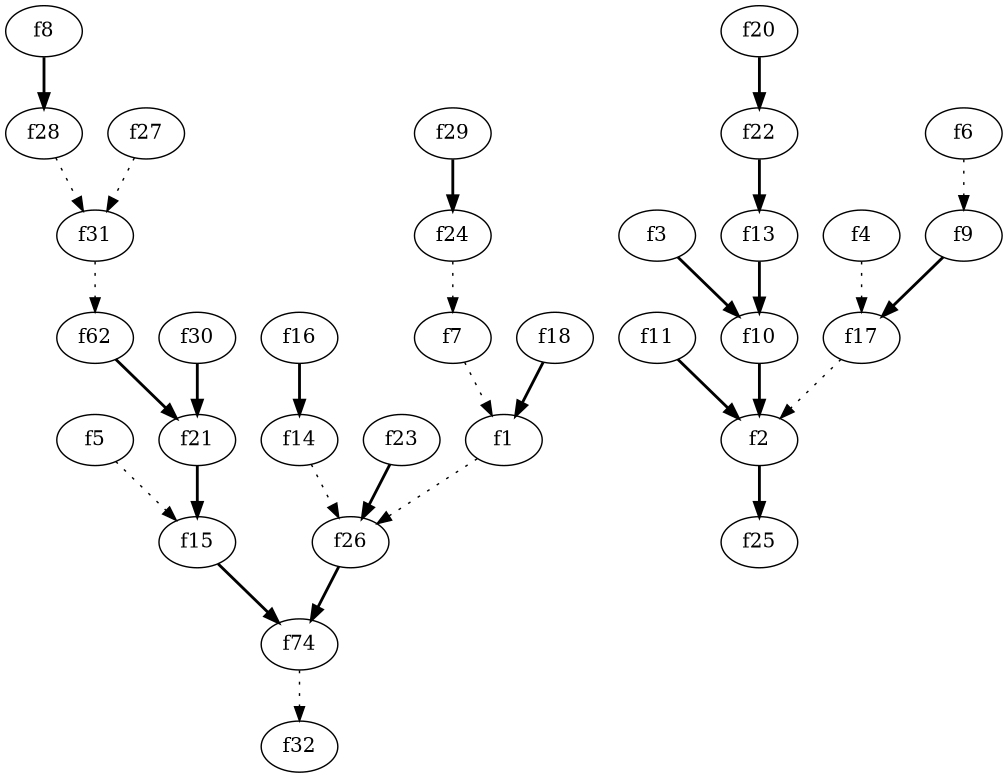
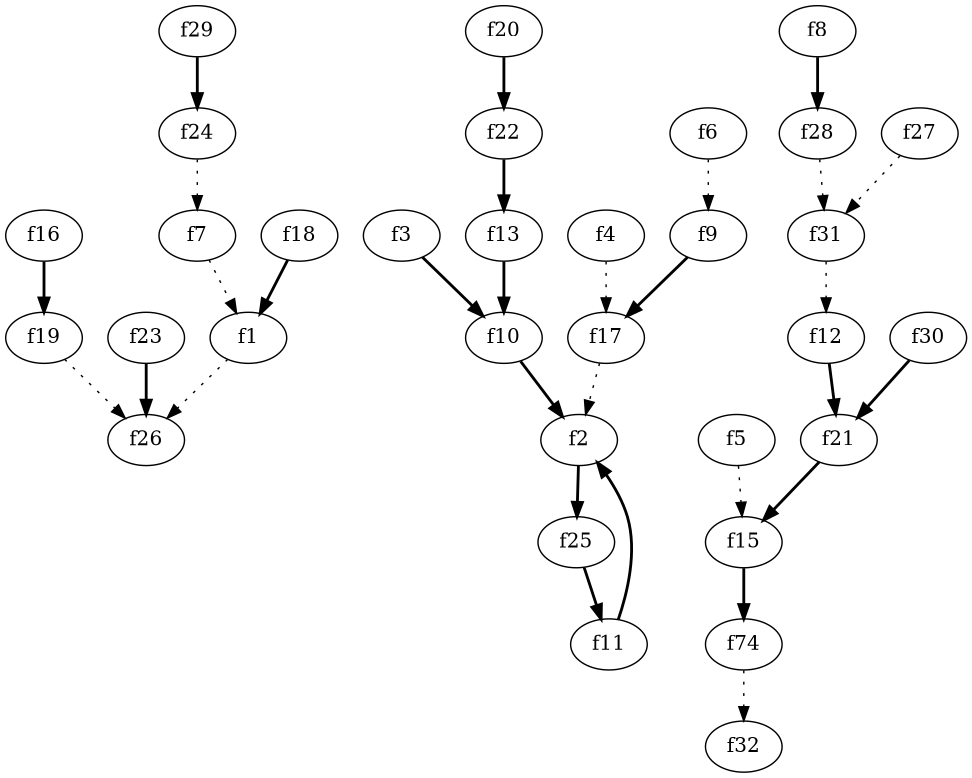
(95, 338) -> (826, 338)
(300, 440) -> (44, 338)
(328, 587) -> none
none -> (590, 587)
